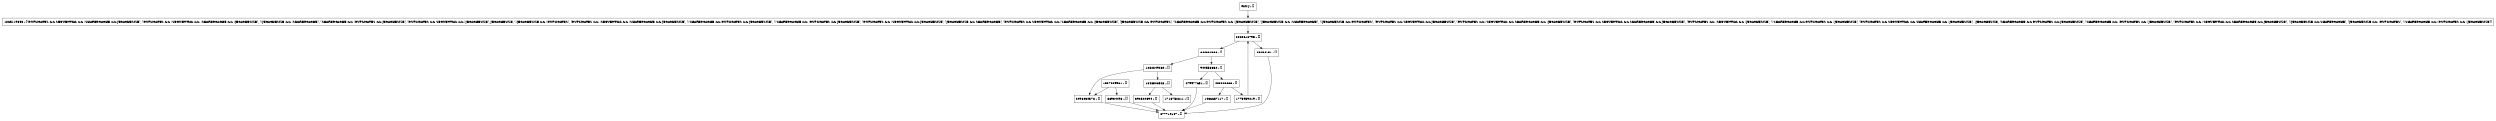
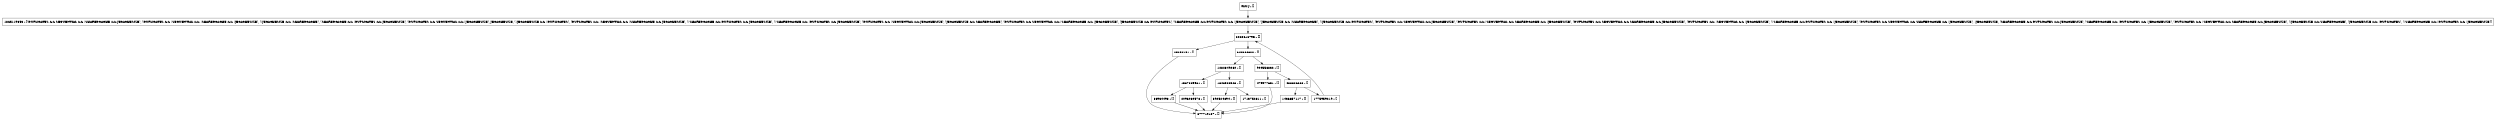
(1113, 75) -> (1212, 75)
